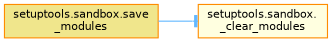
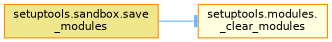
(263, 21) -> (263, 21)
